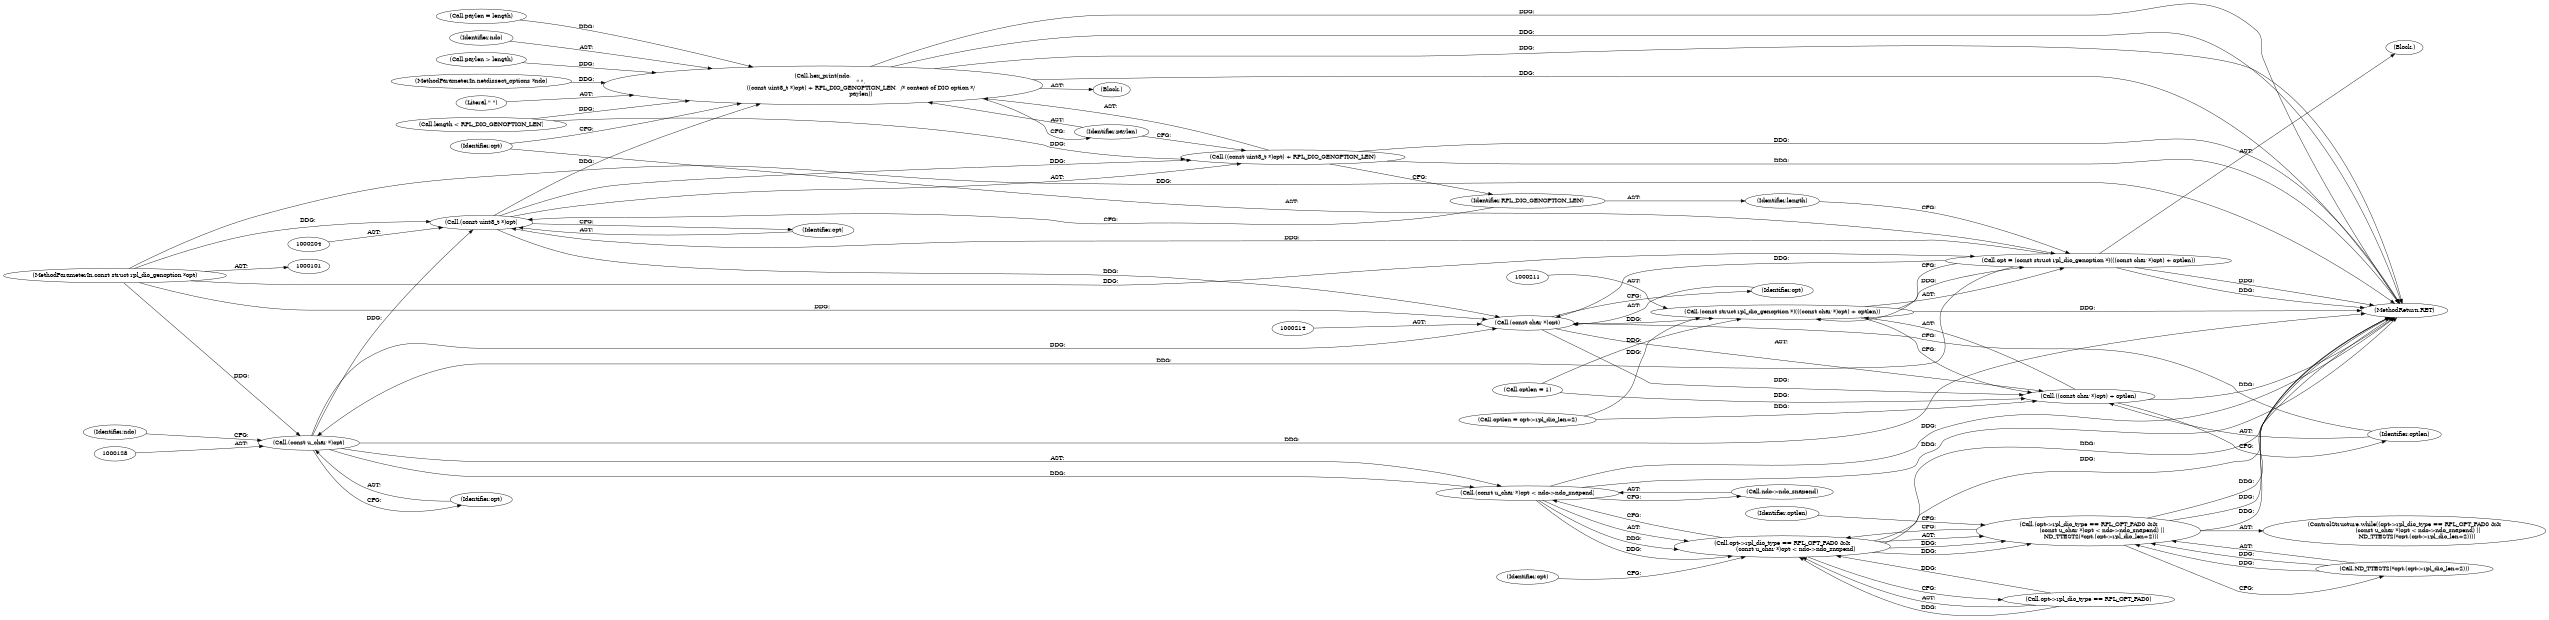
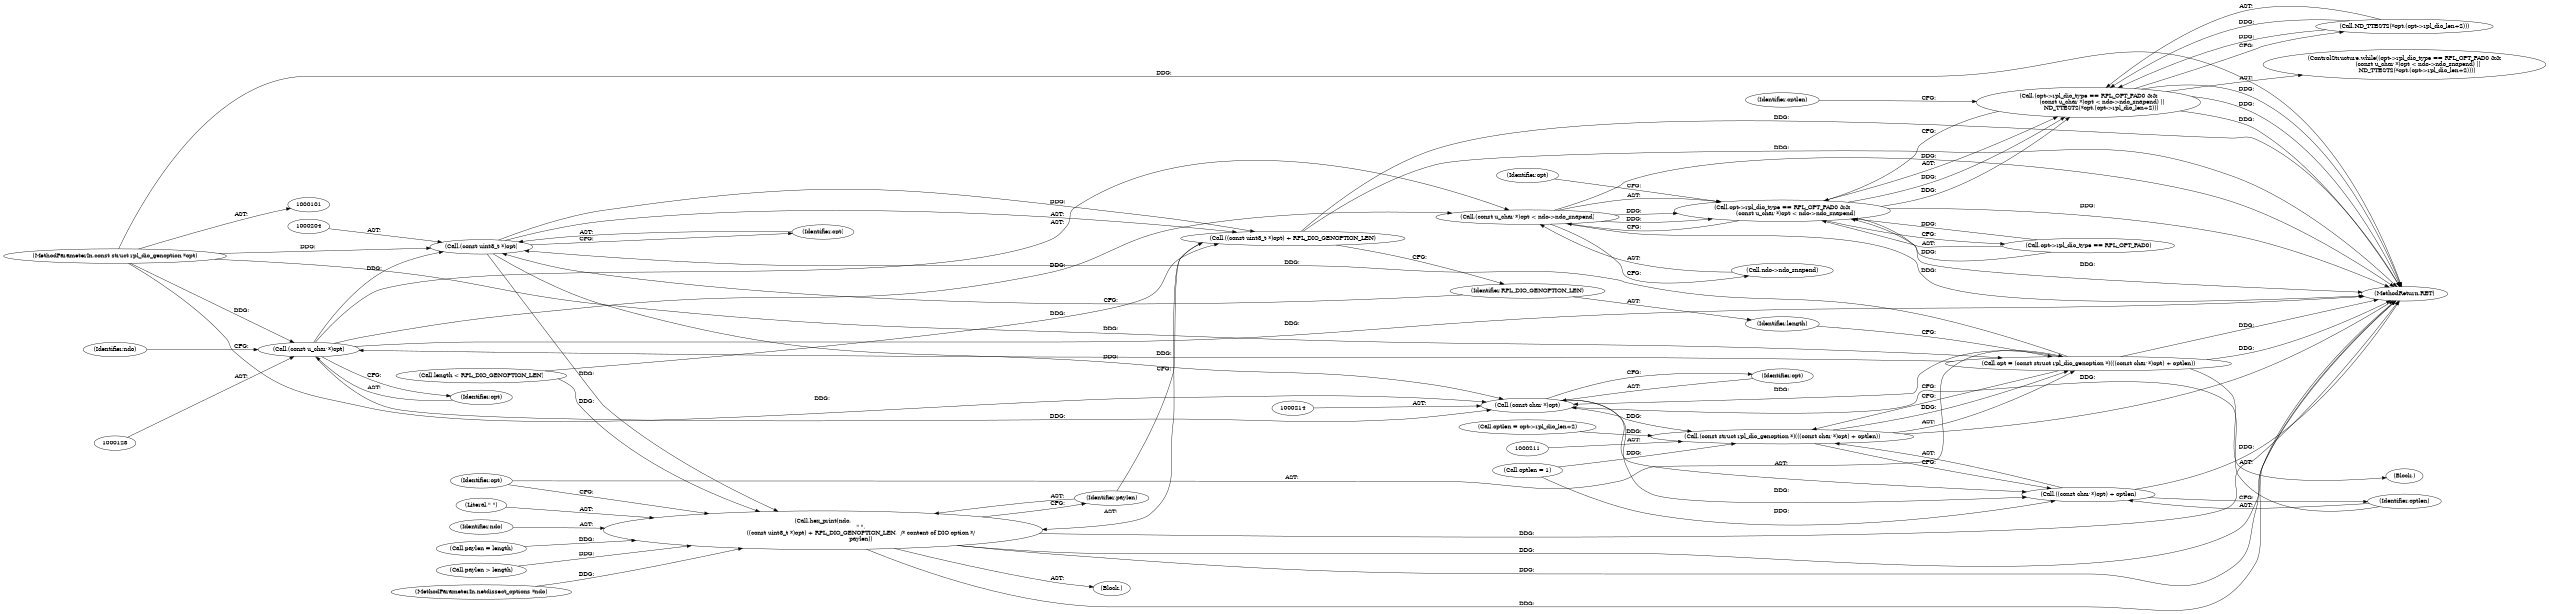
(1814, 414) -> none
